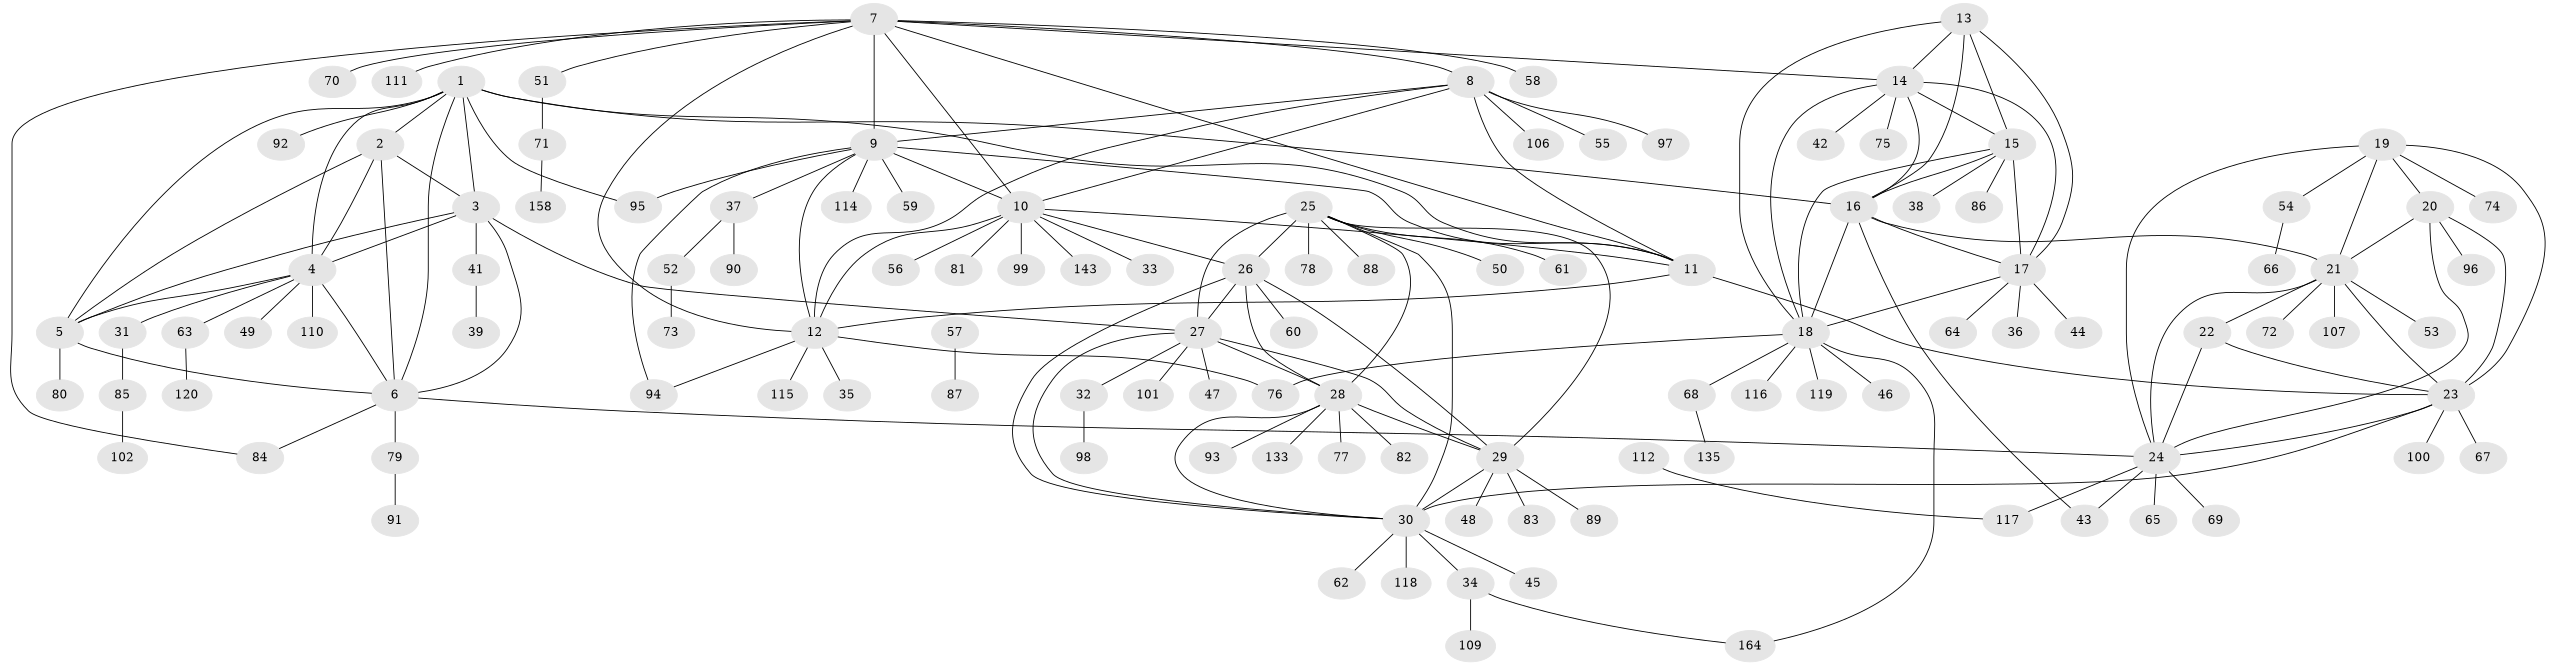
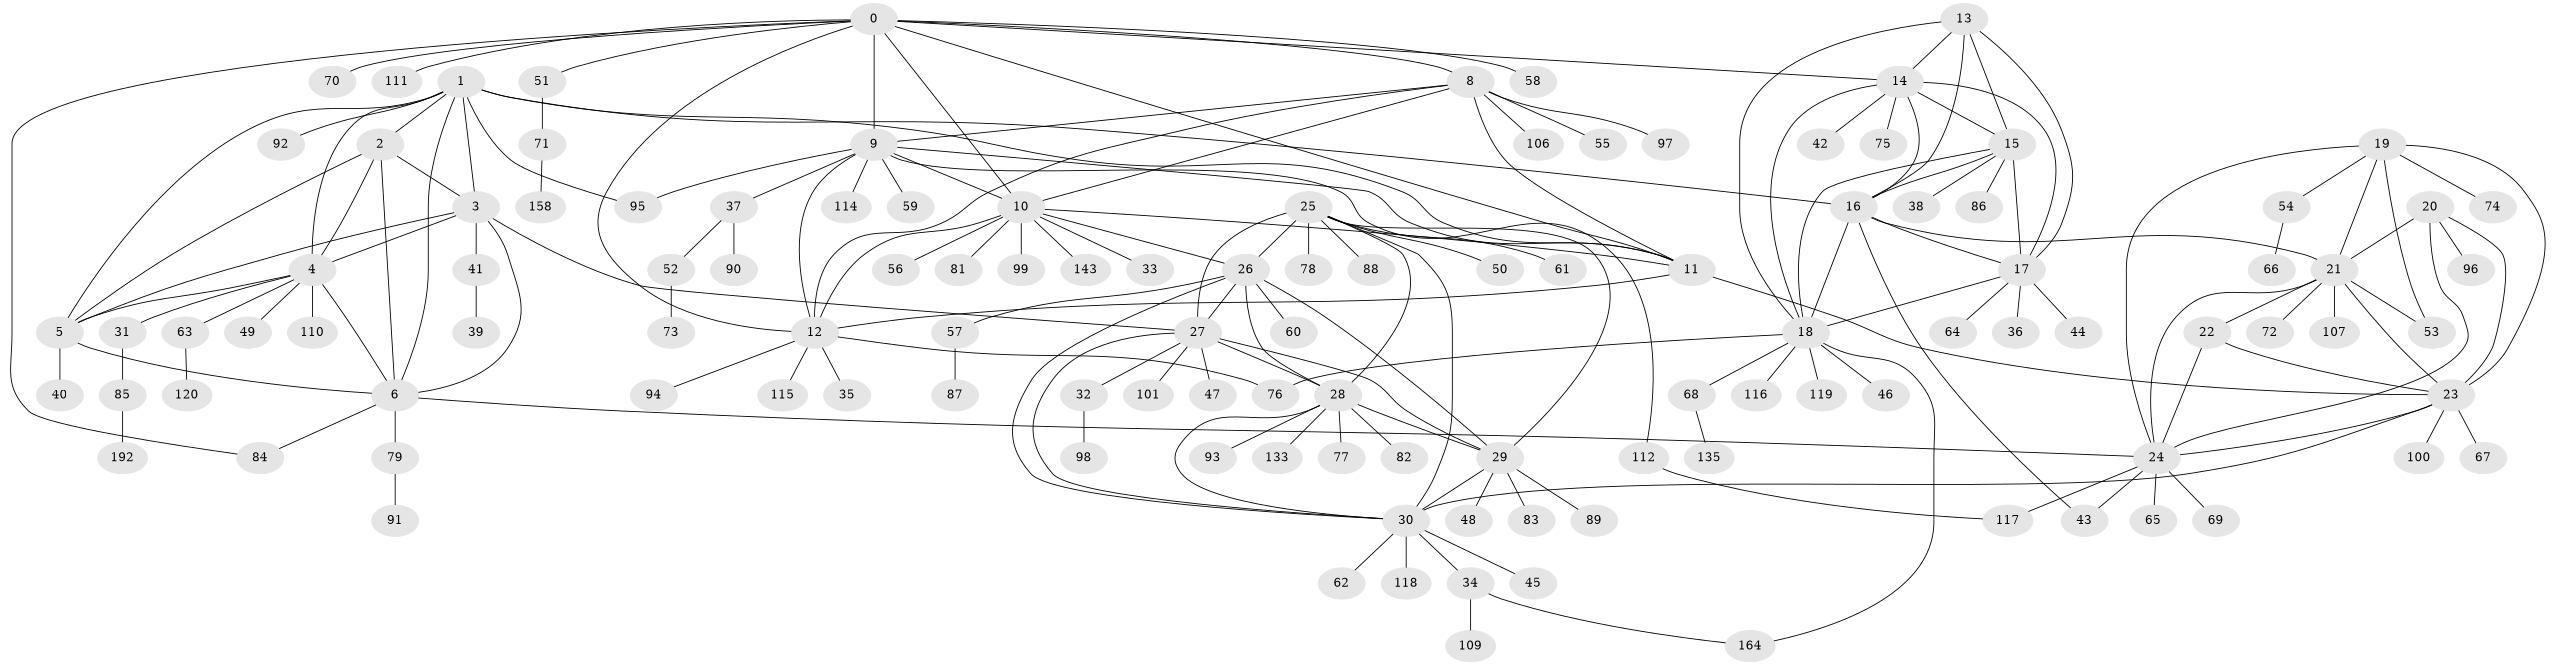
(874, 19) -> (874, 19)
(2406, 176) -> (2399, 241)
(680, 213) -> (1355, 208)
none -> (1099, 297)
(60, 395) -> (60, 395)
(123, 458) -> (123, 458)
